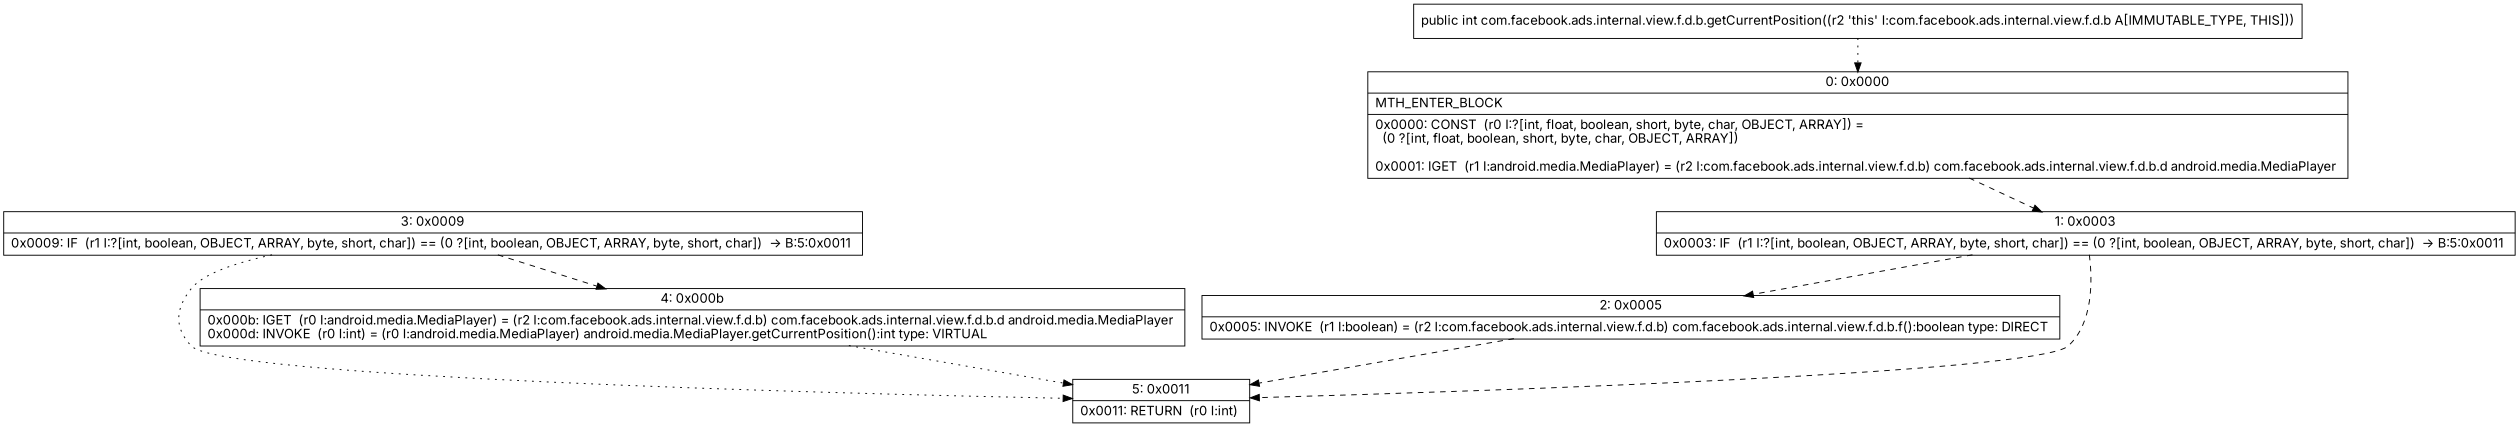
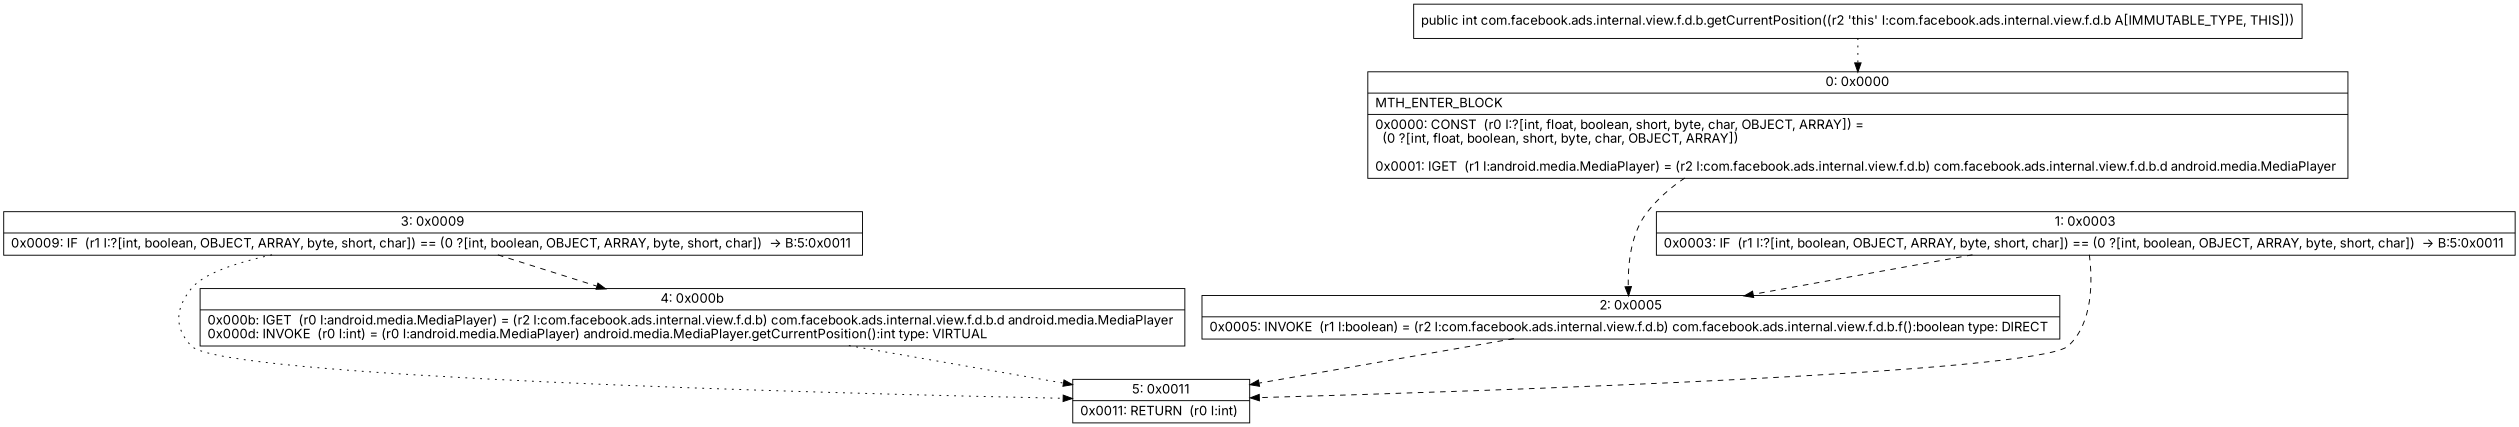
(2001, 193) -> (1640, 224)
